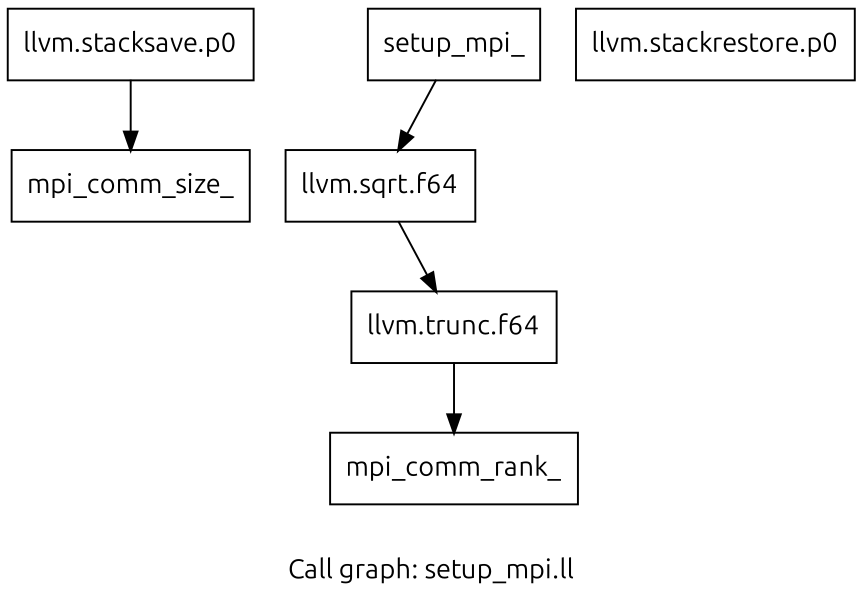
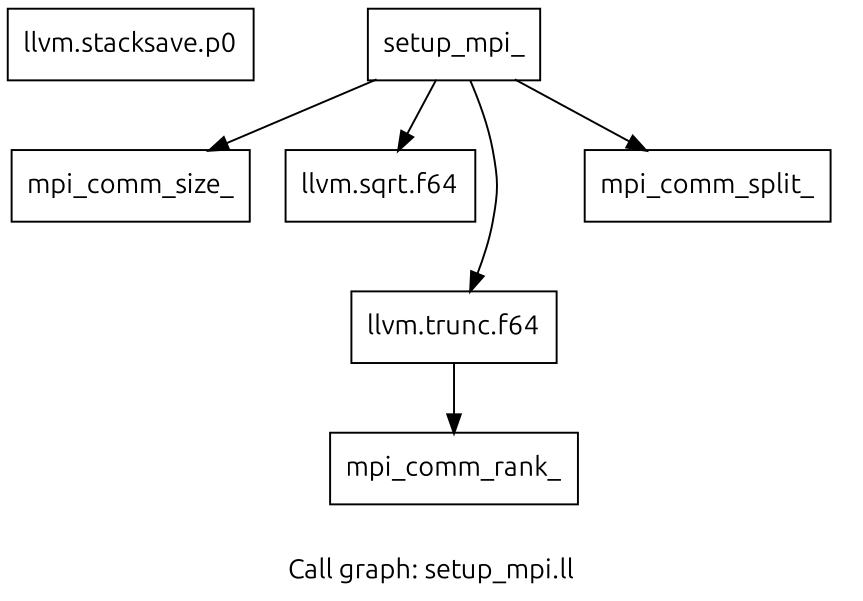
(715, 45) -> none
(131, 106) -> (302, 111)
none -> (708, 186)
(413, 248) -> (497, 176)
